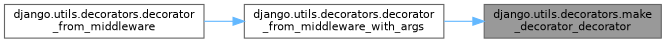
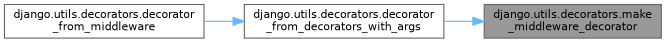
(344, 21) -> (344, 21)
(573, 21) -> (573, 21)
